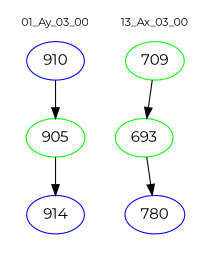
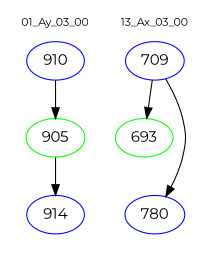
(155, 61) -> (155, 61)
(149, 171) -> (185, 132)
